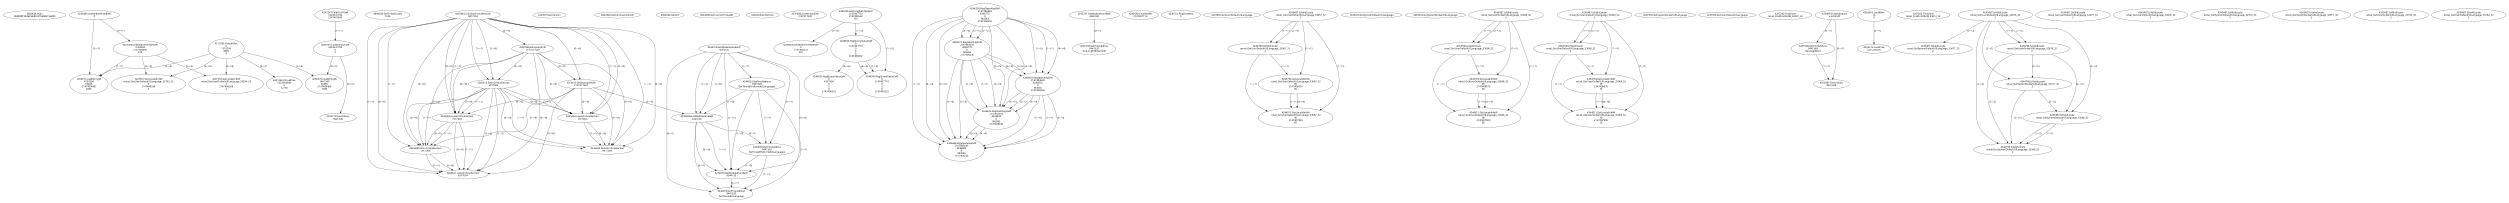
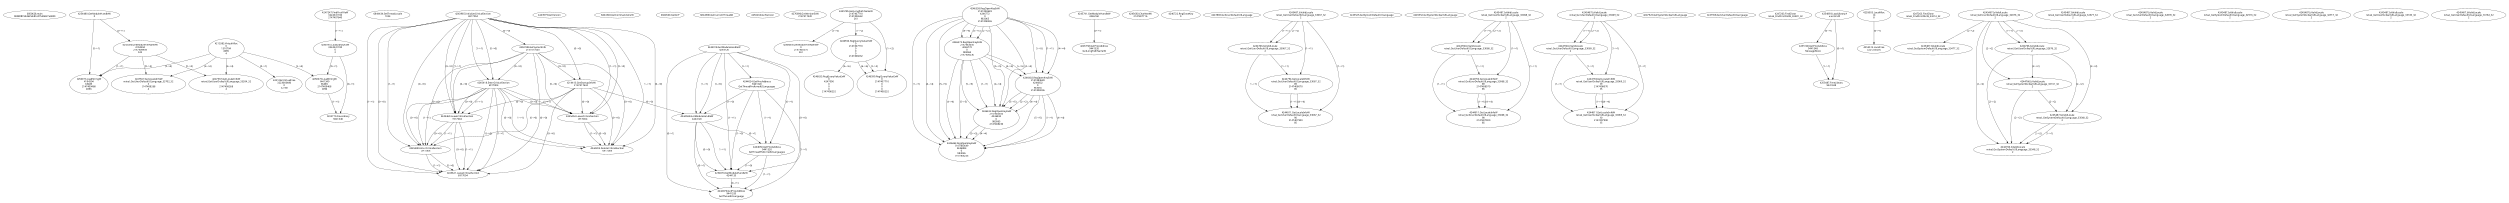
none -> (332, 103)
